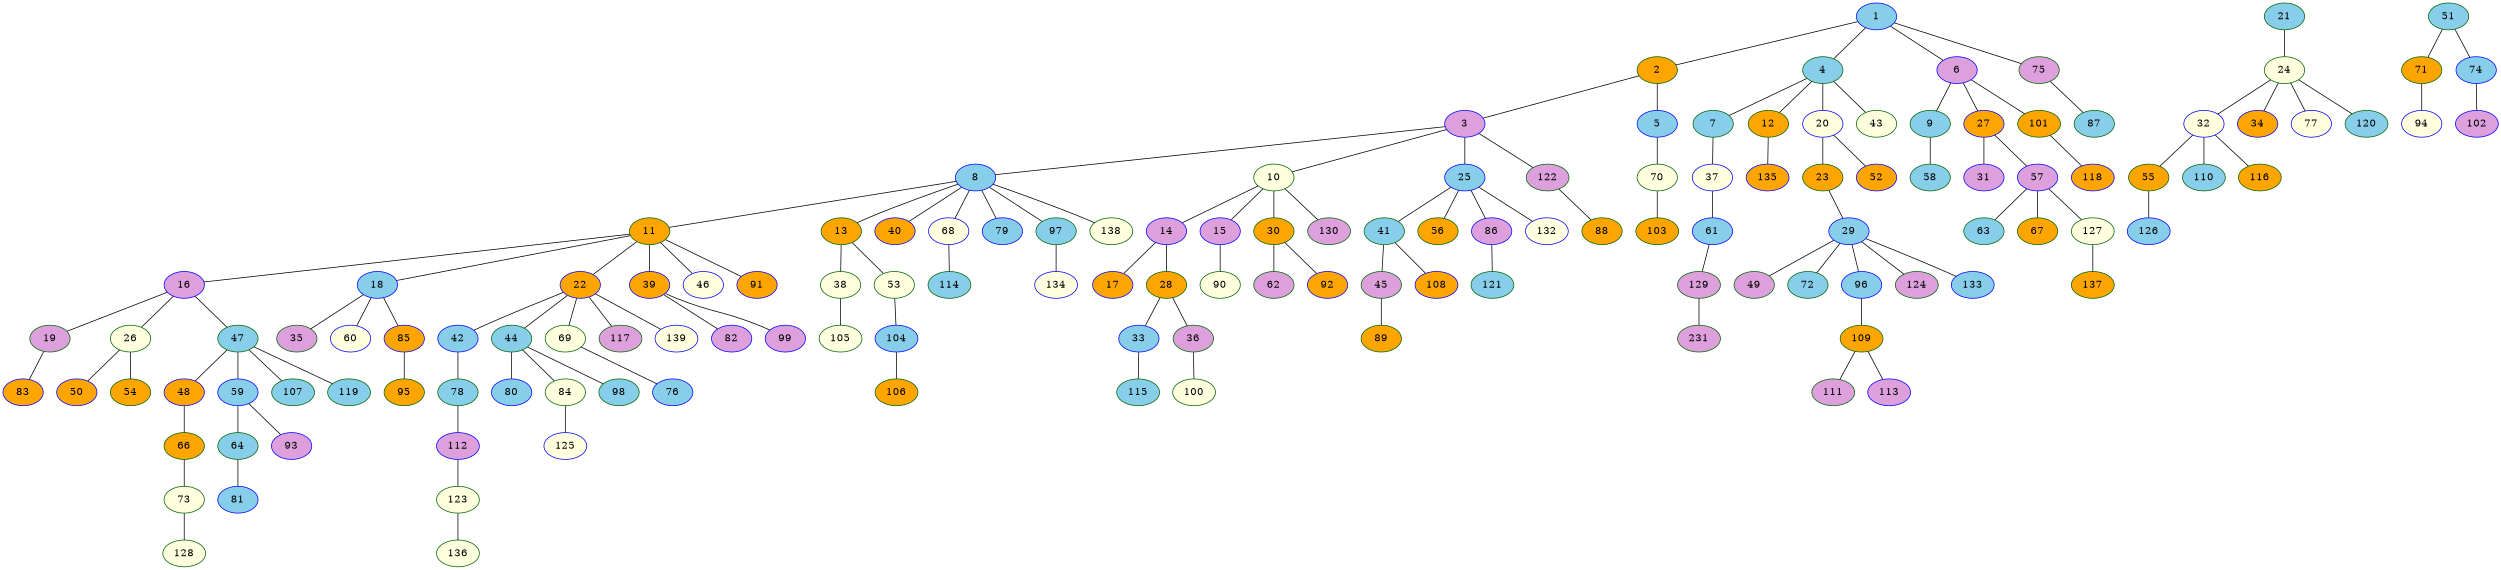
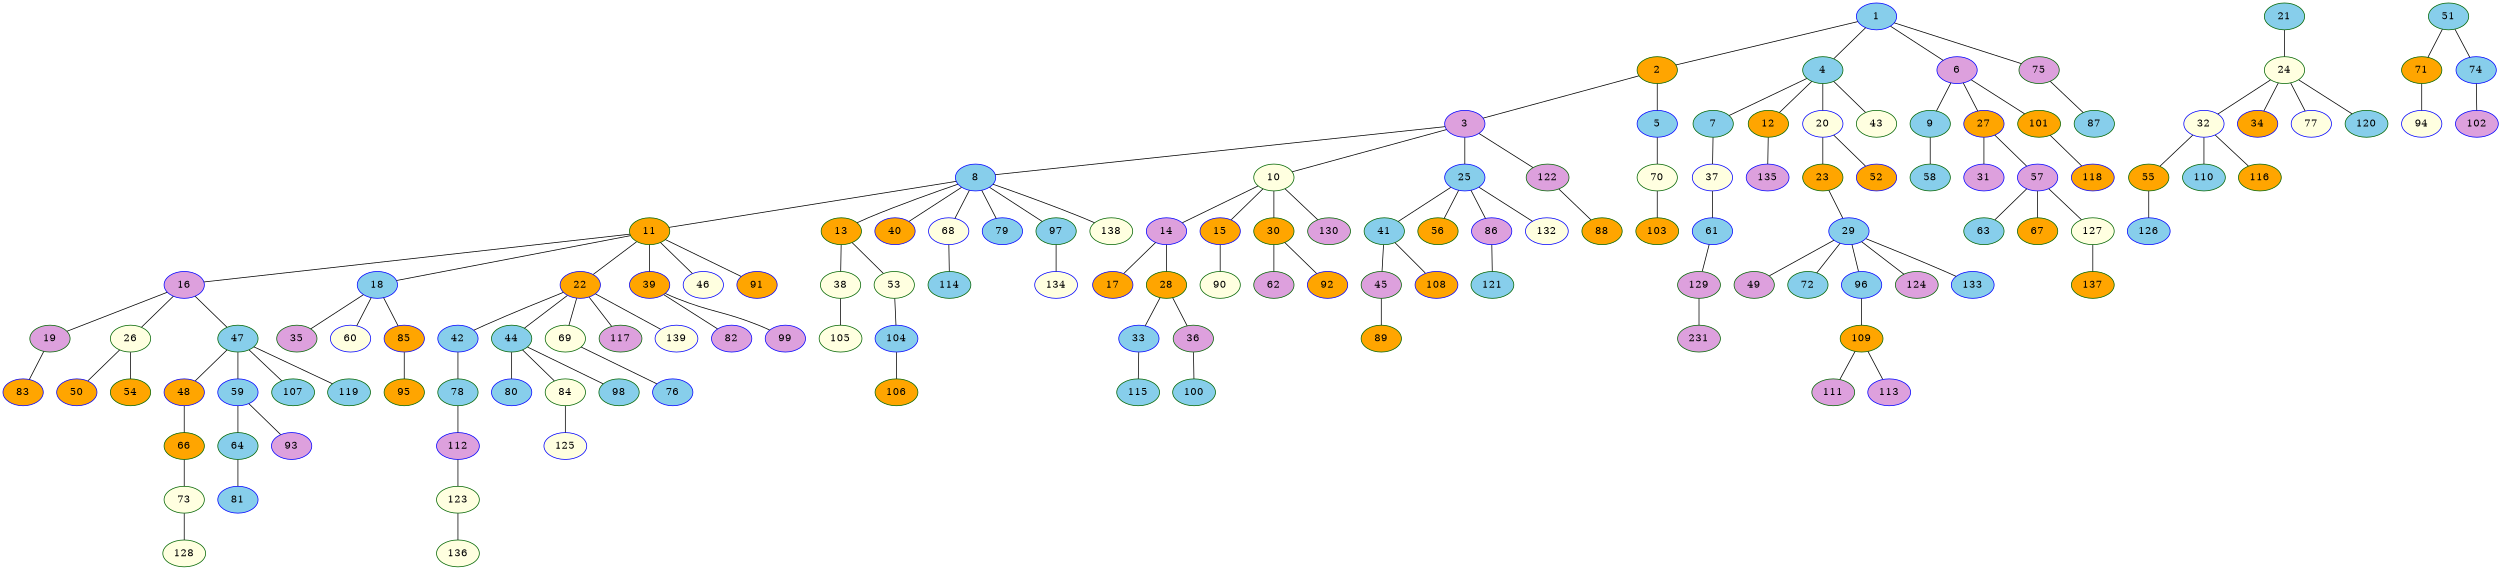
(1768, 178) -> (1768, 178)
(1220, 231) -> (1220, 231)
(1194, 392) -> (1194, 392)
